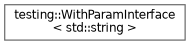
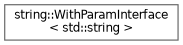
(95, 22) -> (91, 22)
